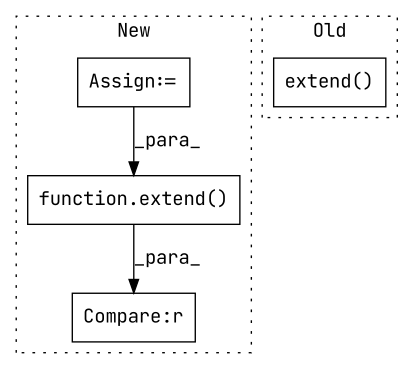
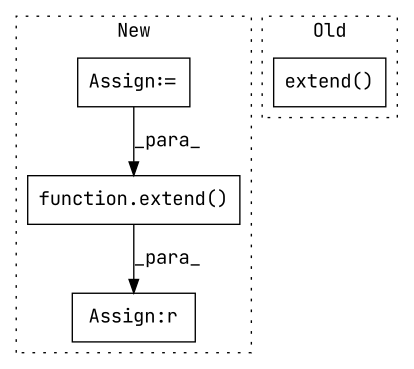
(134, 318) -> (134, 318)
